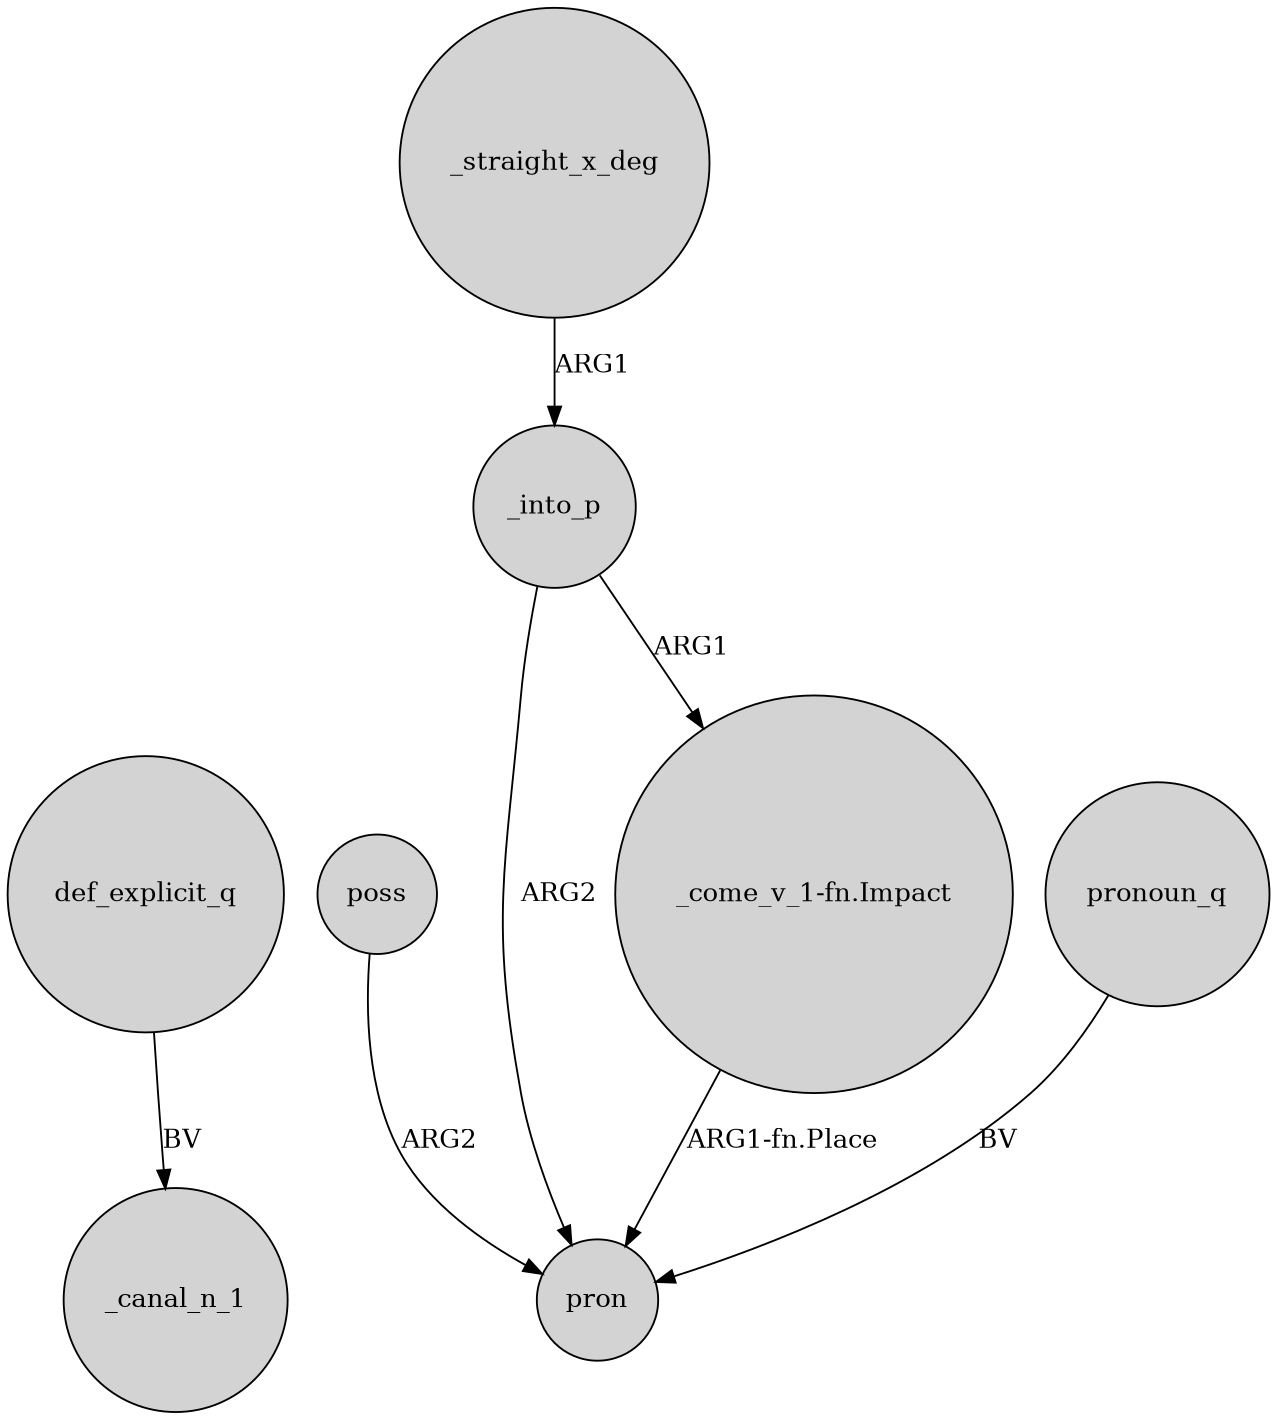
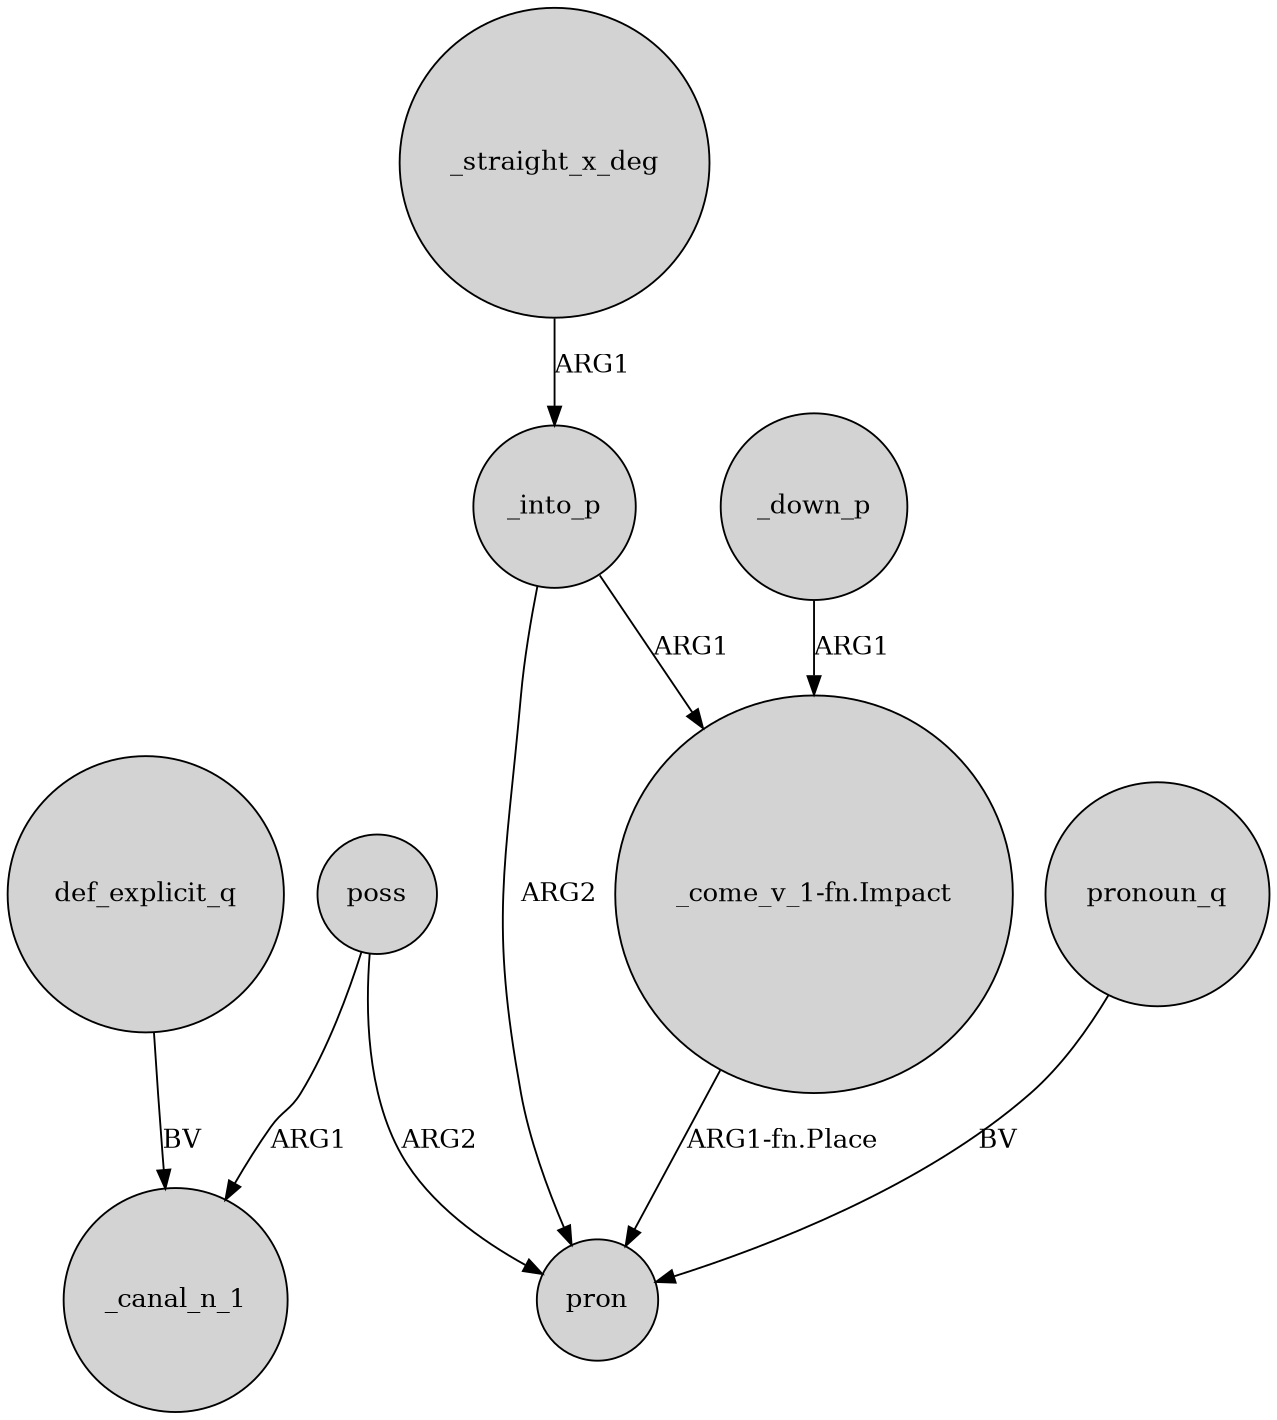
none -> (814, 507)
none -> (311, 1075)
